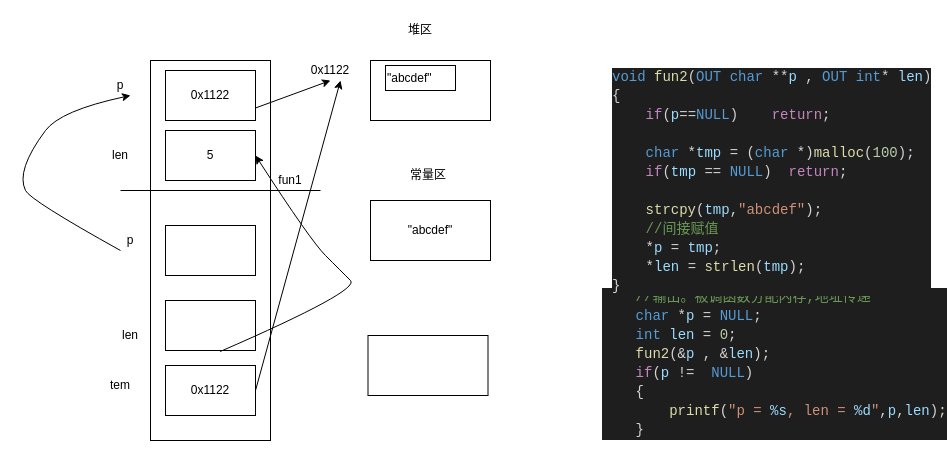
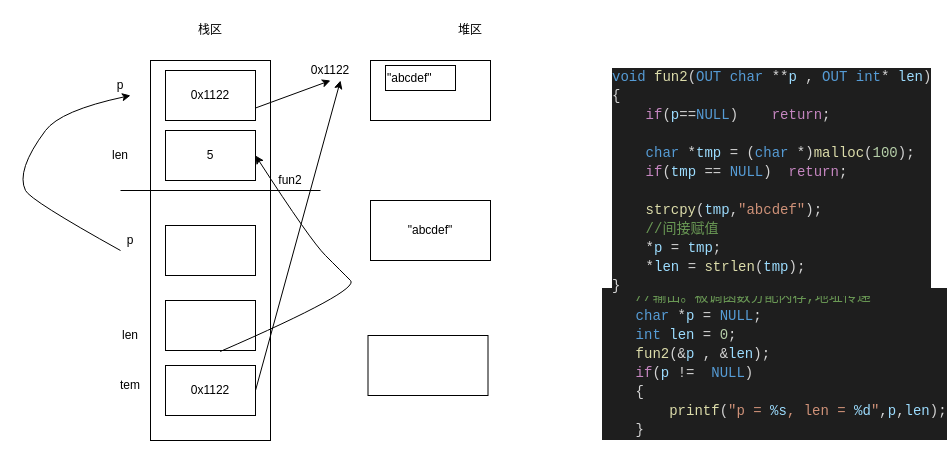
none -> (211, 31)
(421, 31) -> (471, 31)
(428, 176) -> none
(291, 181) -> (291, 181)
(121, 386) -> (131, 386)
